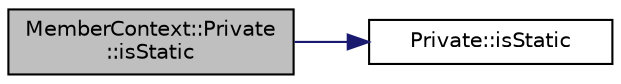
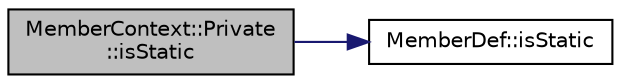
(491, 42) -> (491, 42)
